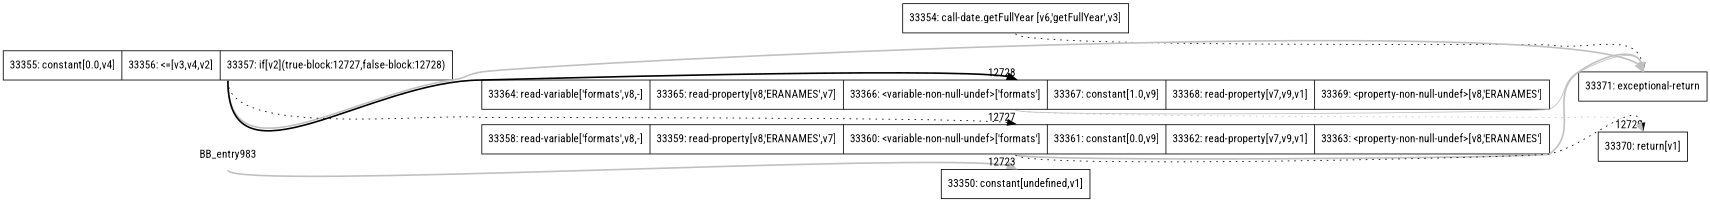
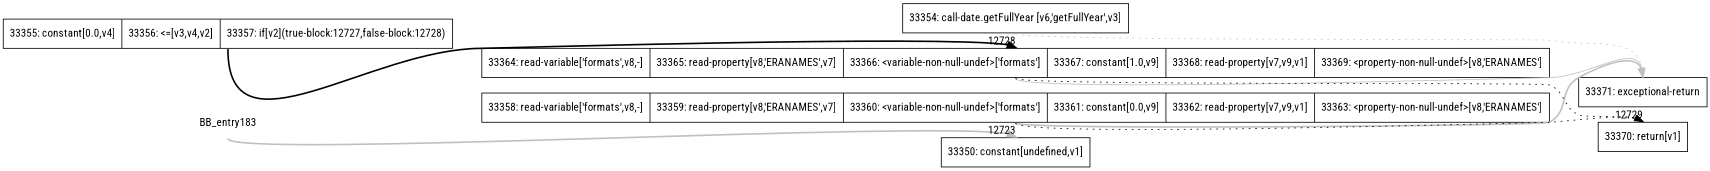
(1333, 44) -> (1335, 39)
(915, 50) -> none
(1453, 117) -> (1332, 83)
(611, 118) -> none
(228, 155) -> (228, 123)
